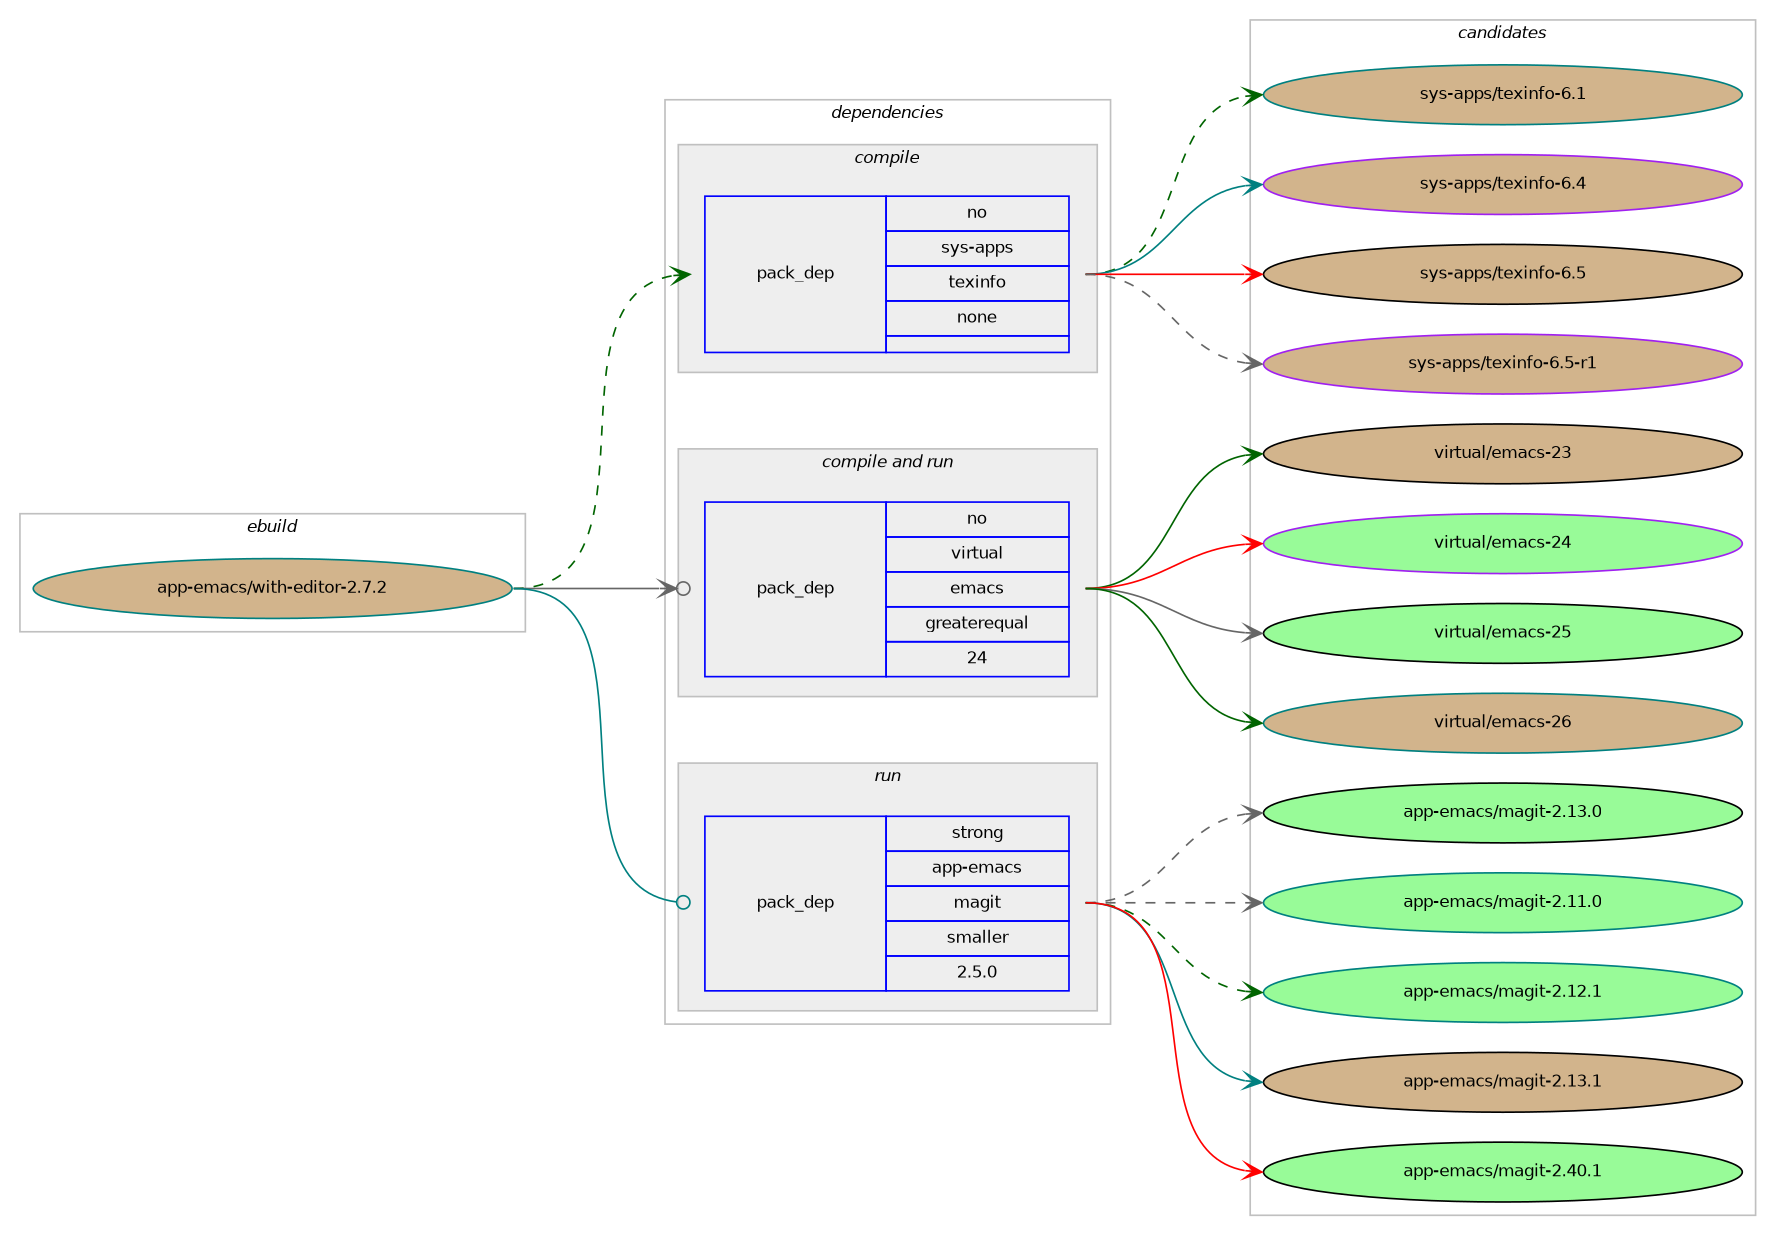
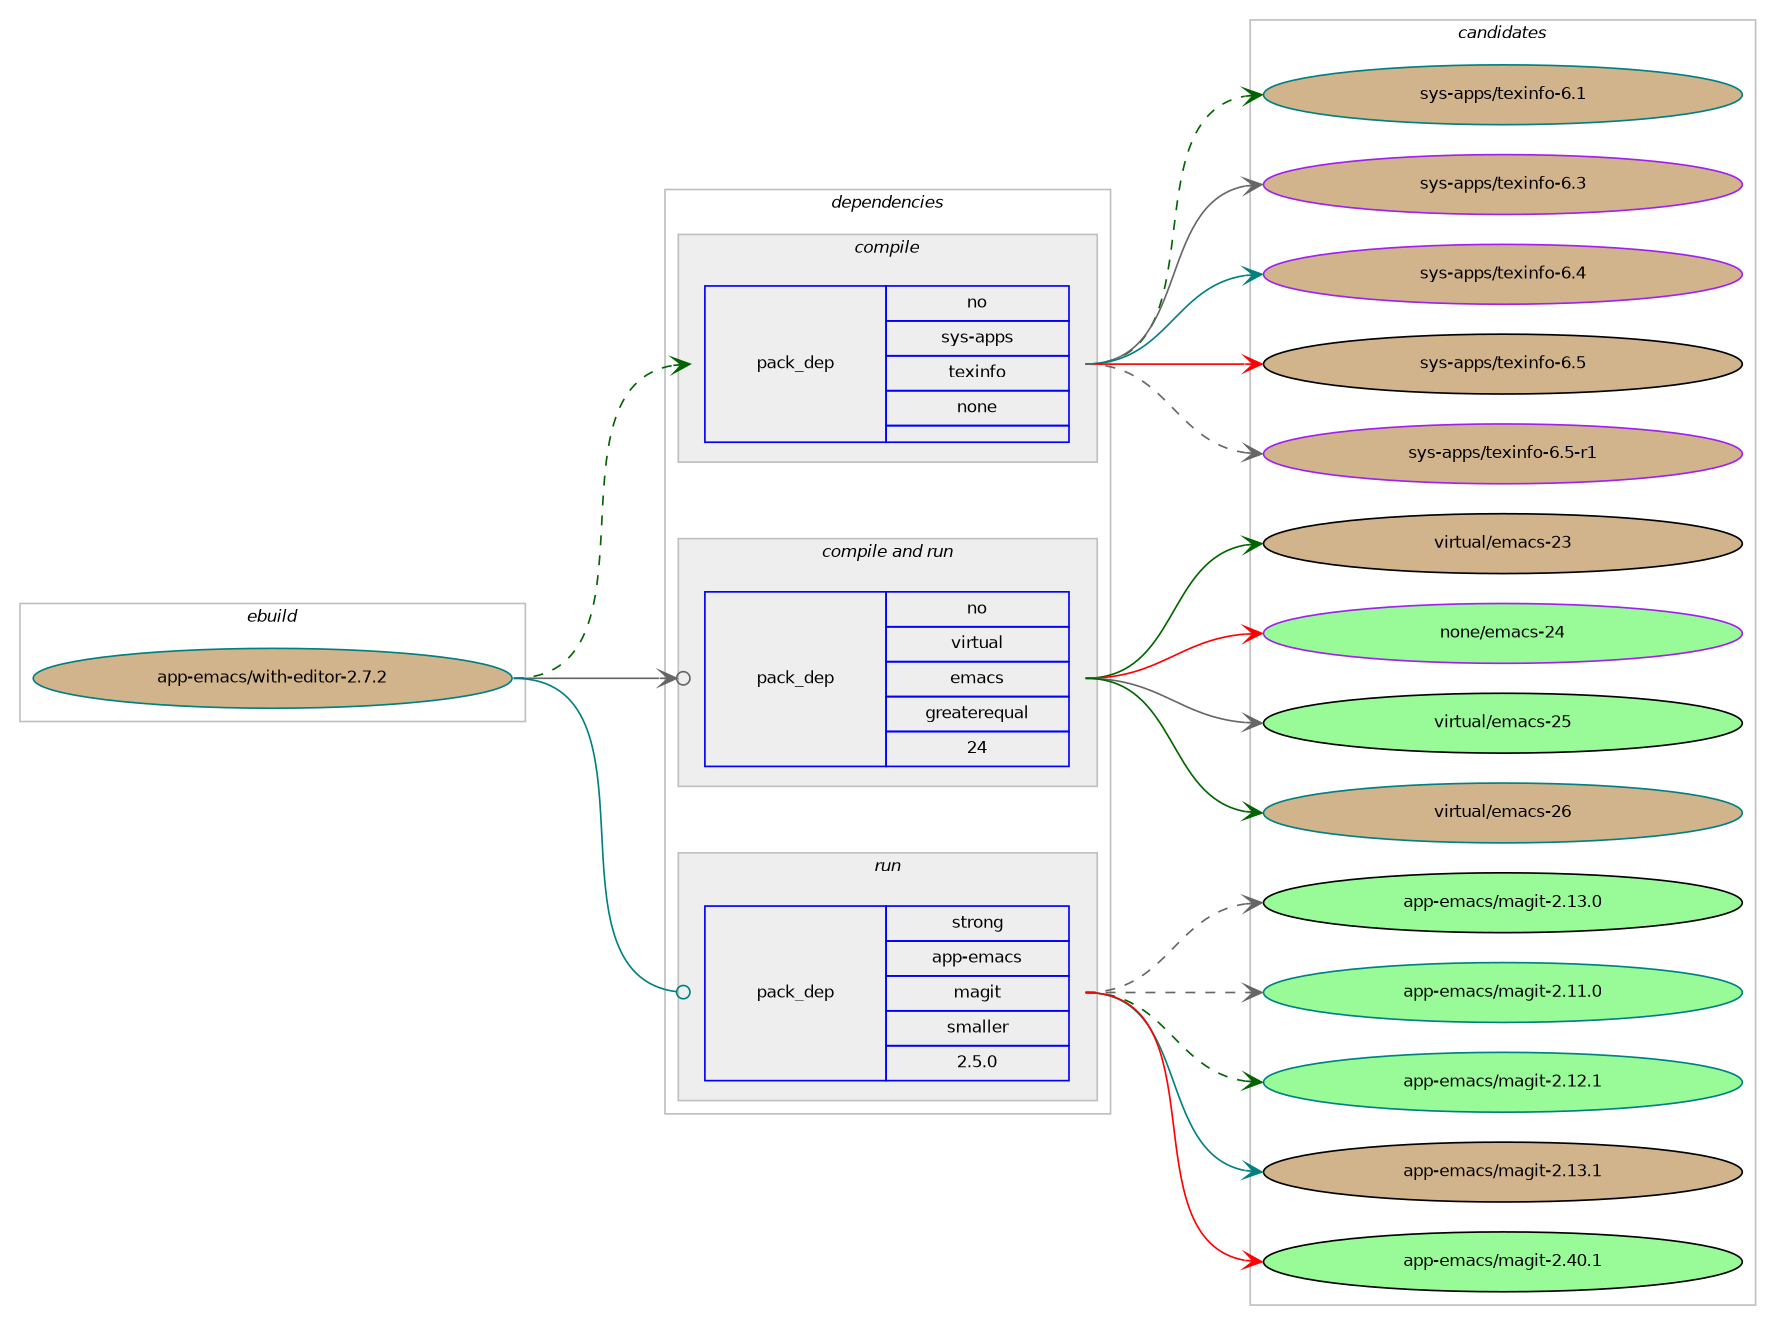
none -> (1503, 185)
(1503, 544) -> (1503, 633)
